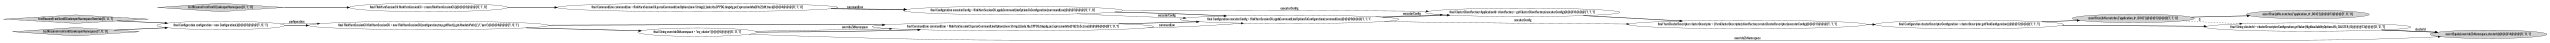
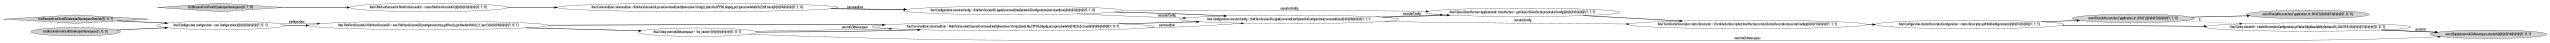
(76, 32) -> (76, 32)
